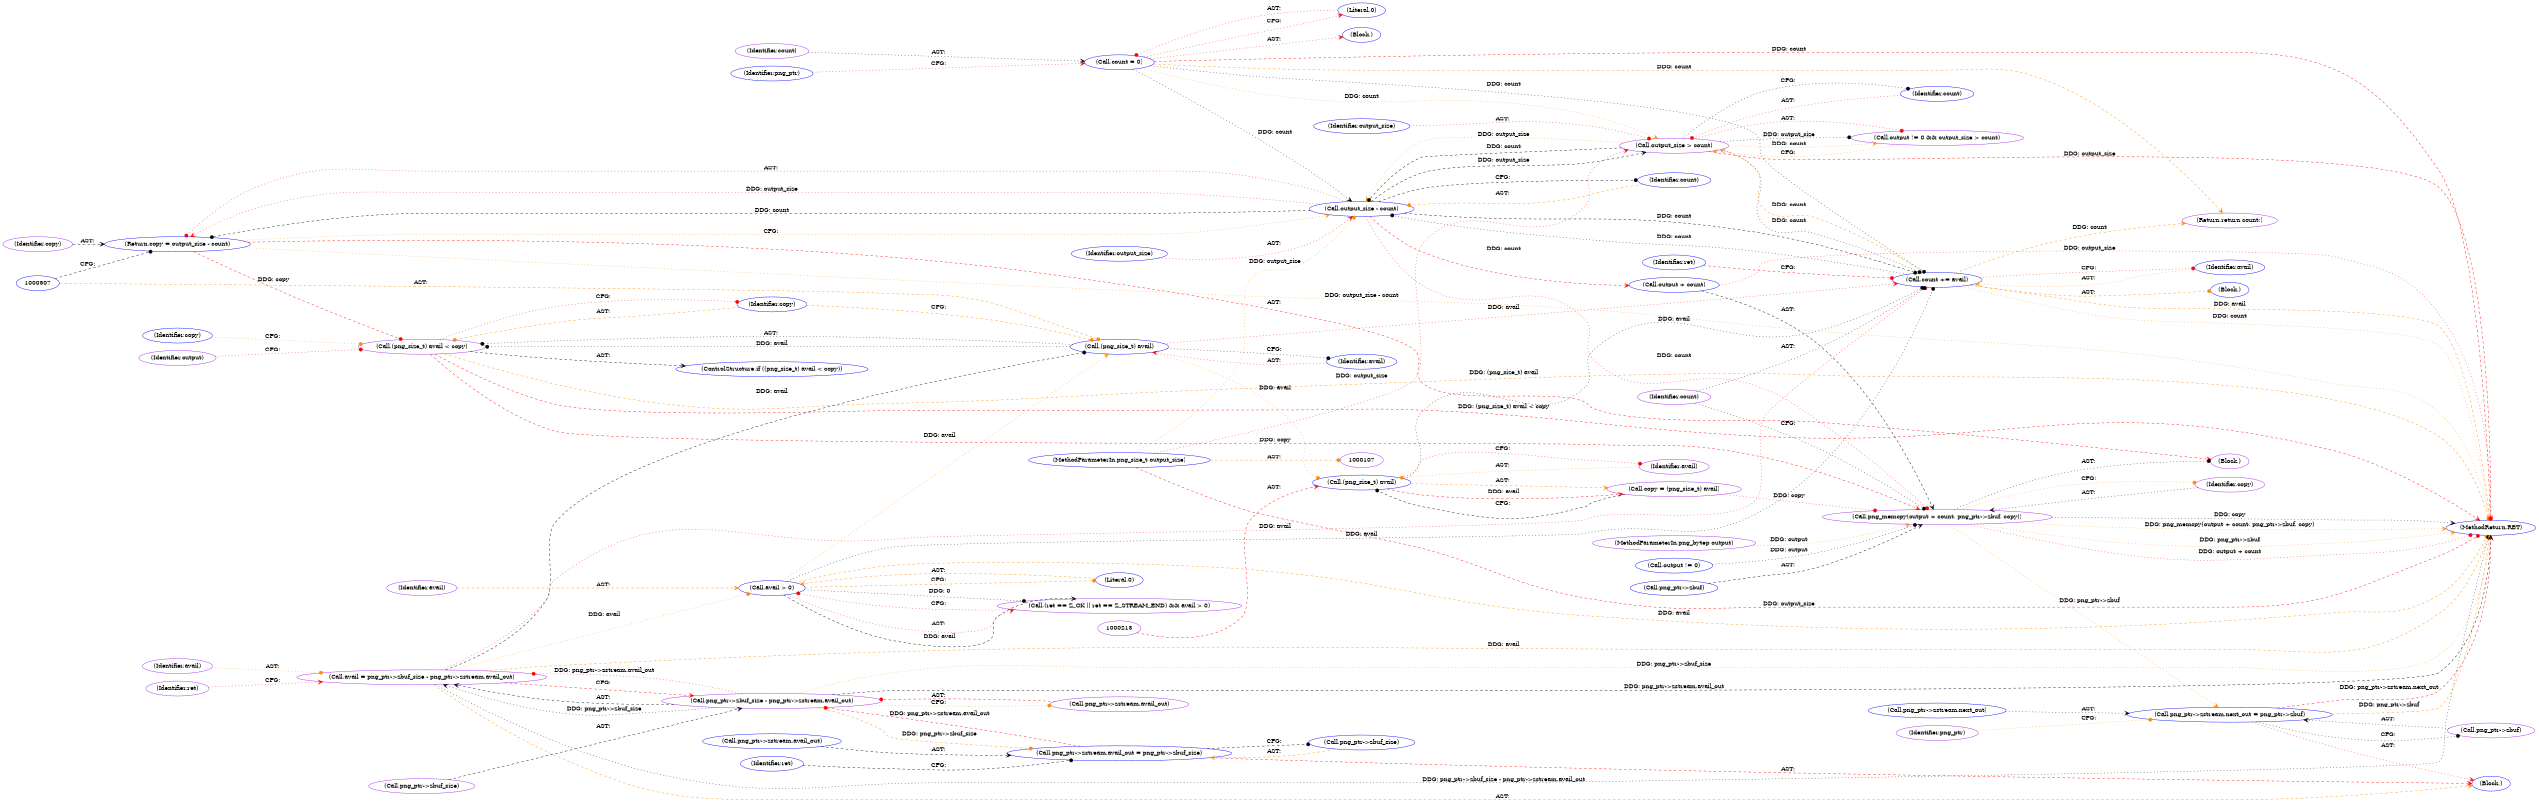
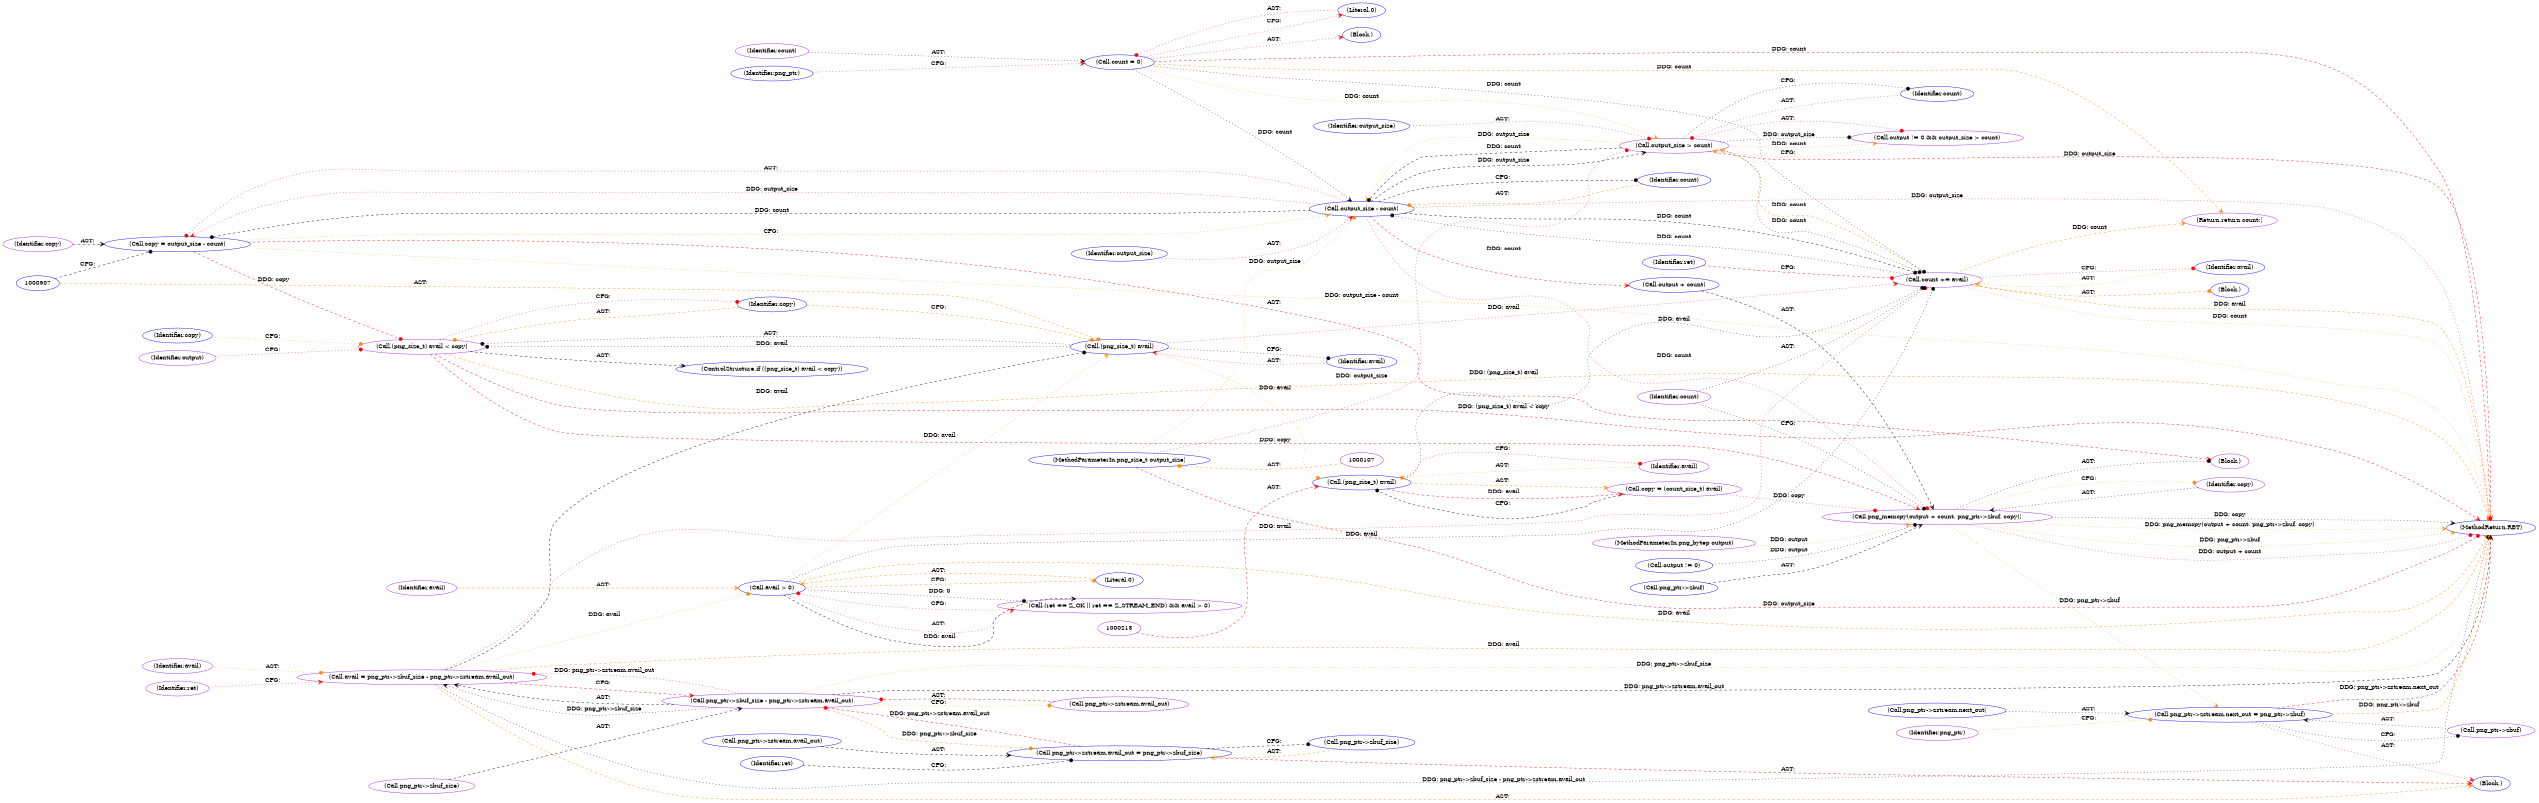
(177, 244) -> (177, 244)
(2190, 251) -> (2060, 199)
(1937, 280) -> (1937, 280)
(1420, 338) -> (1420, 338)
(1273, 460) -> (1262, 469)
(1674, 489) -> (1674, 489)
